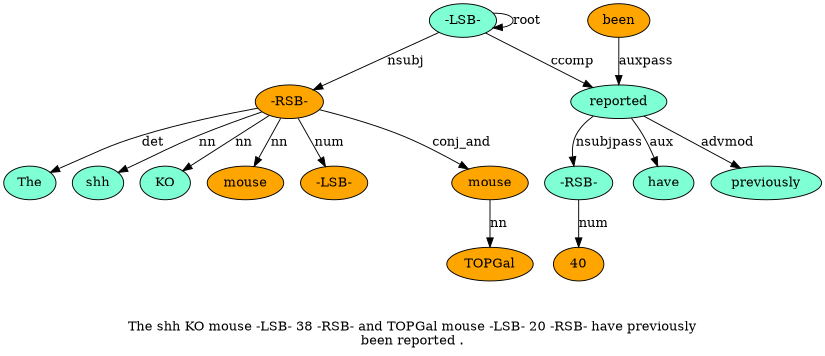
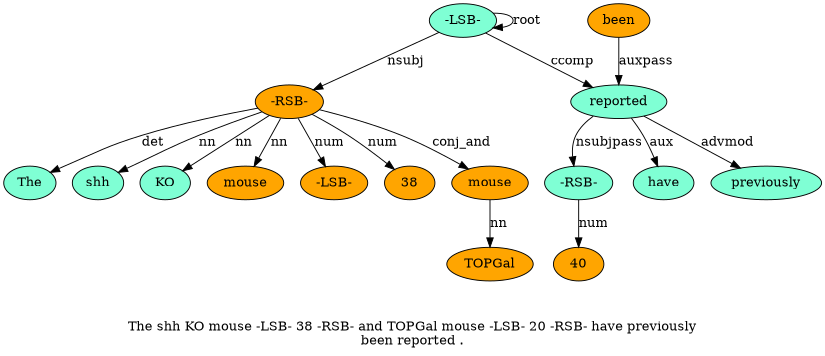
none -> (410, 183)
